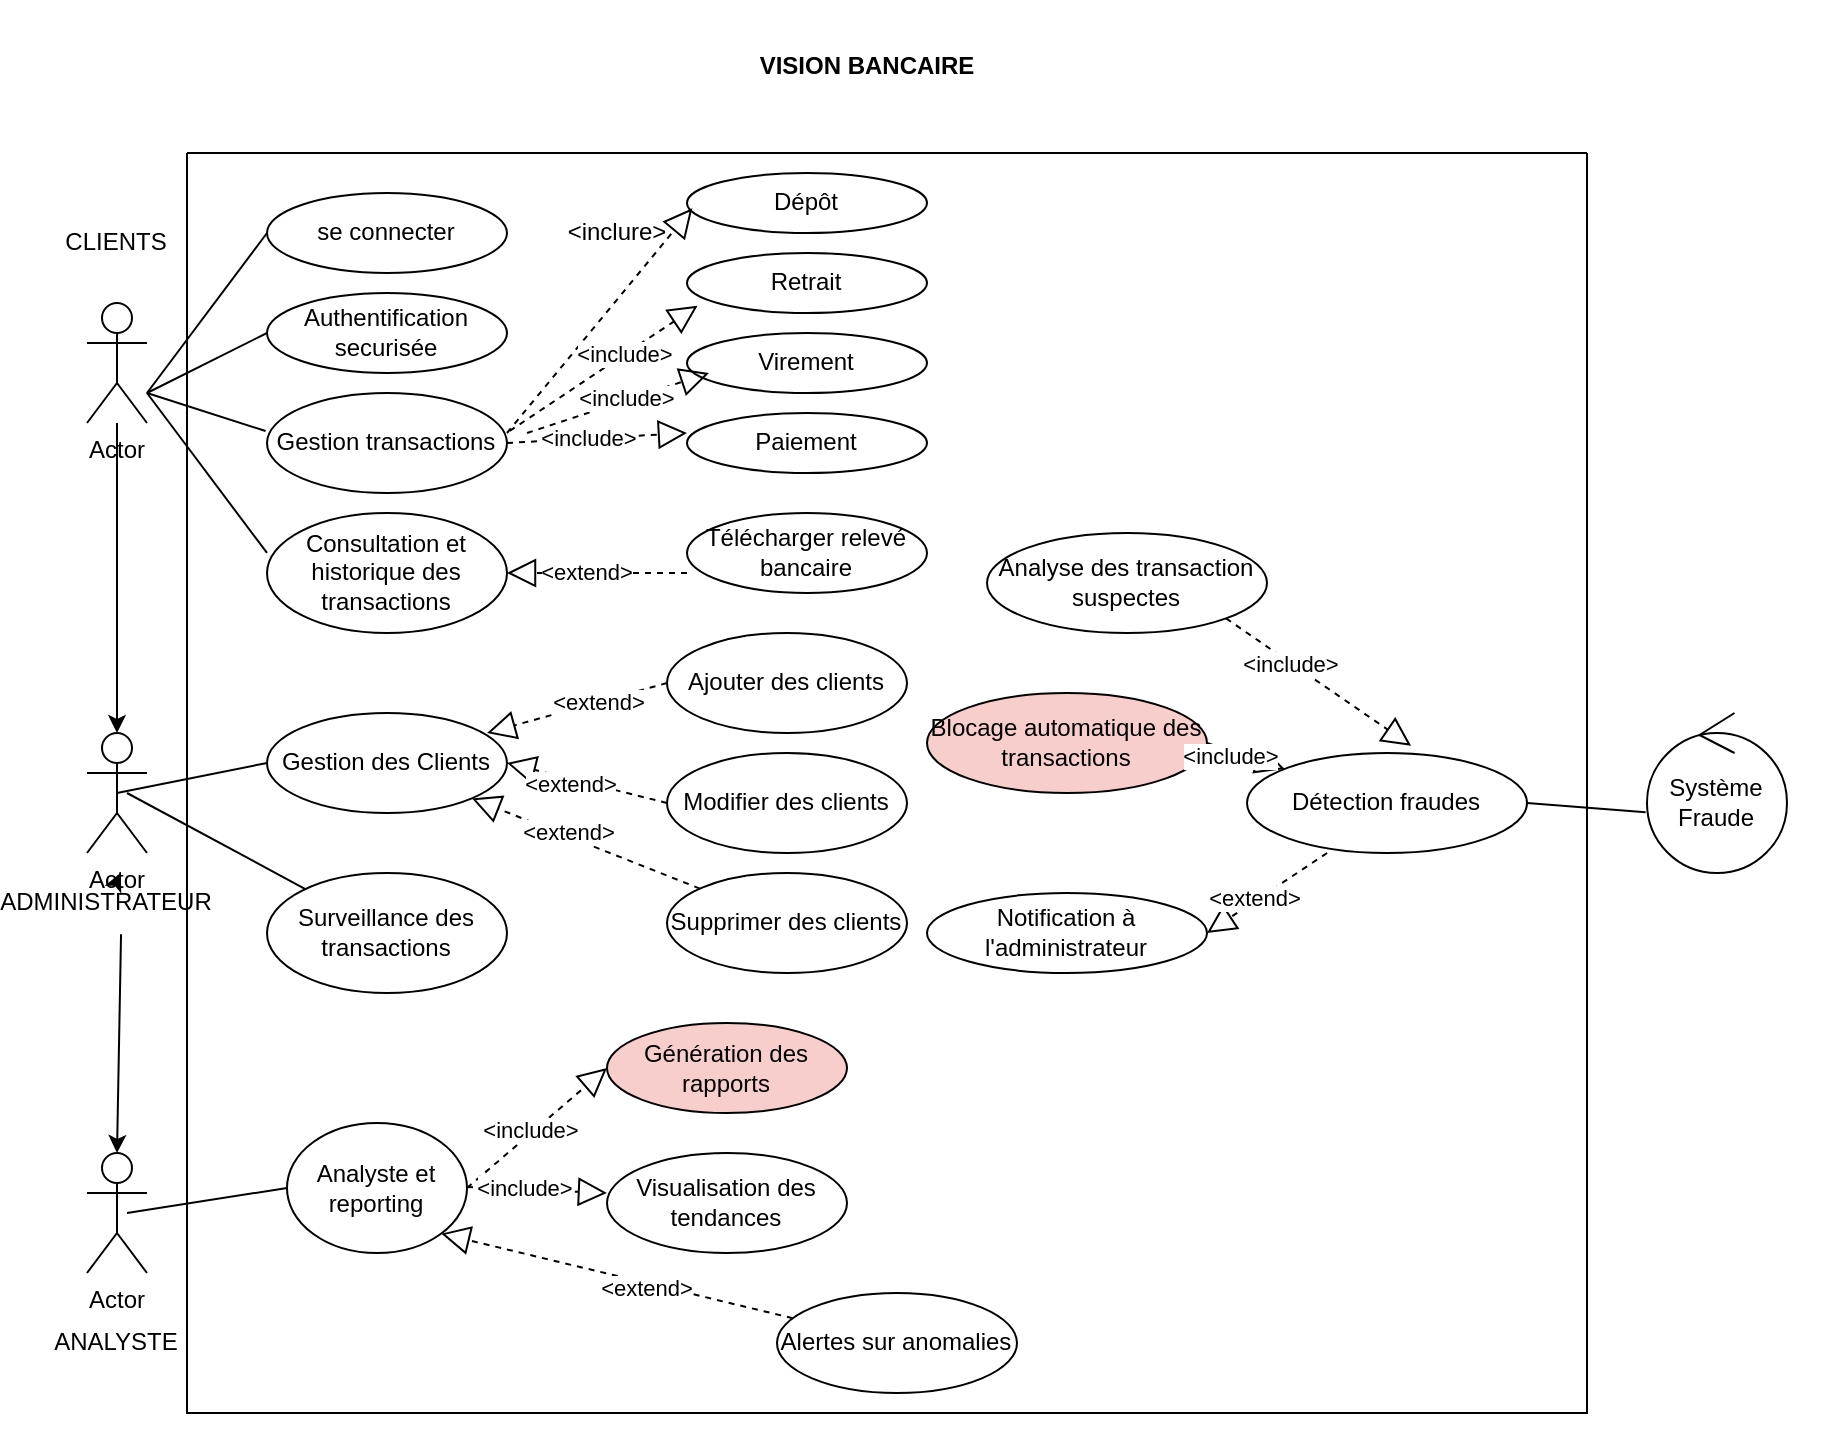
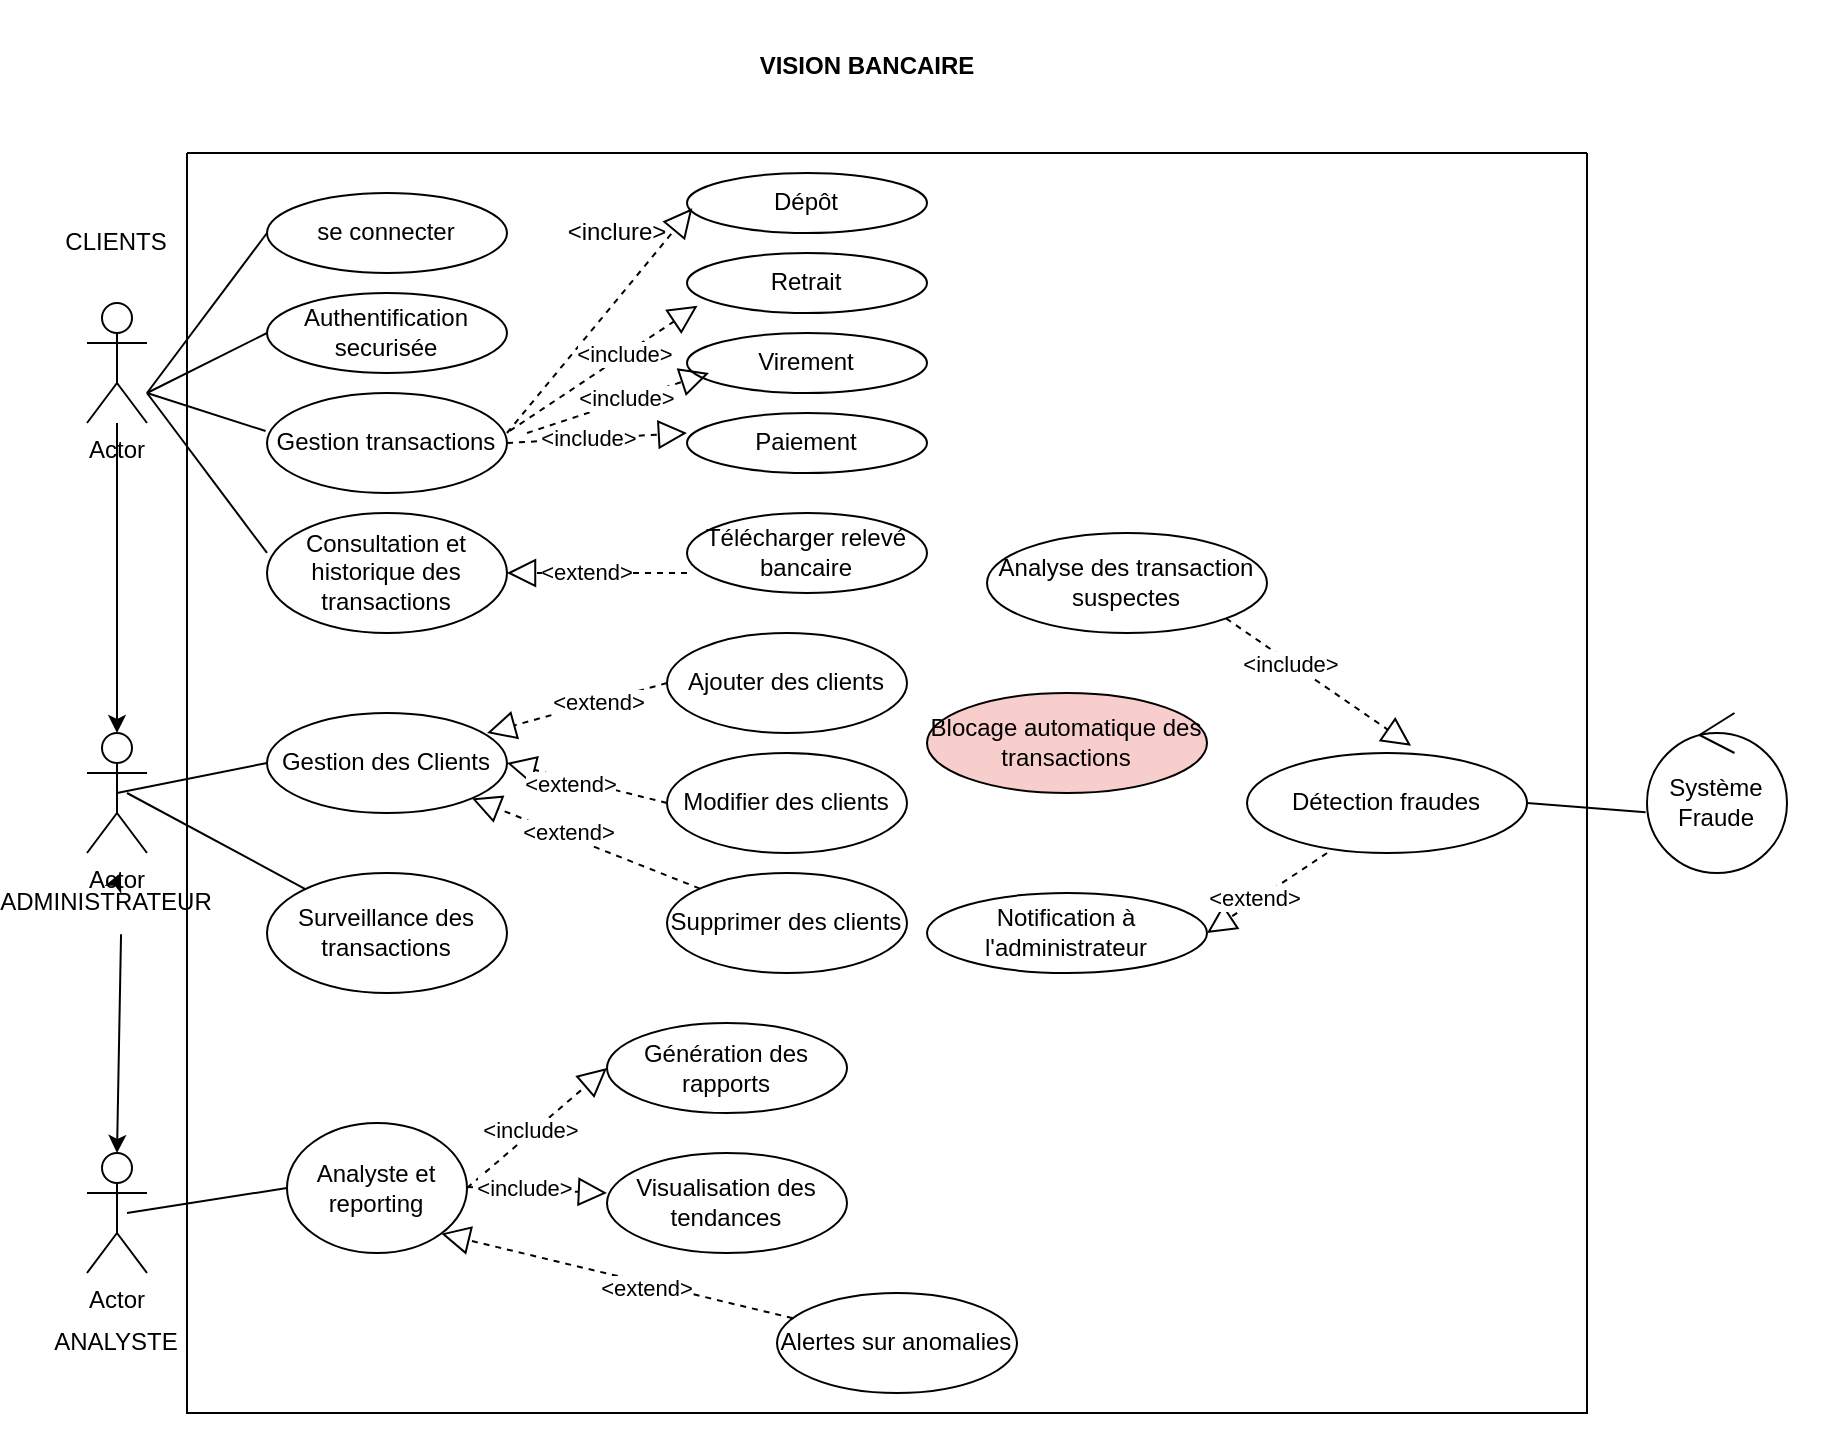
(1241, 754) -> none
(727, 1068) -> (727, 1068)
